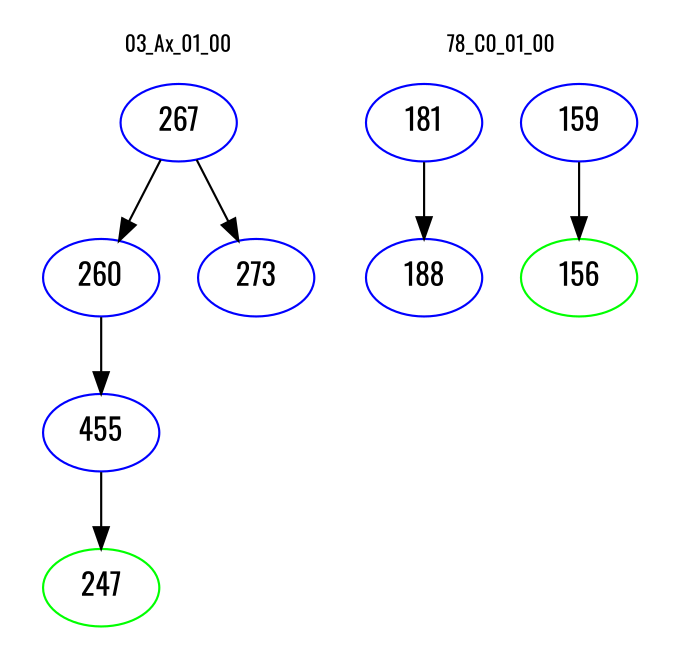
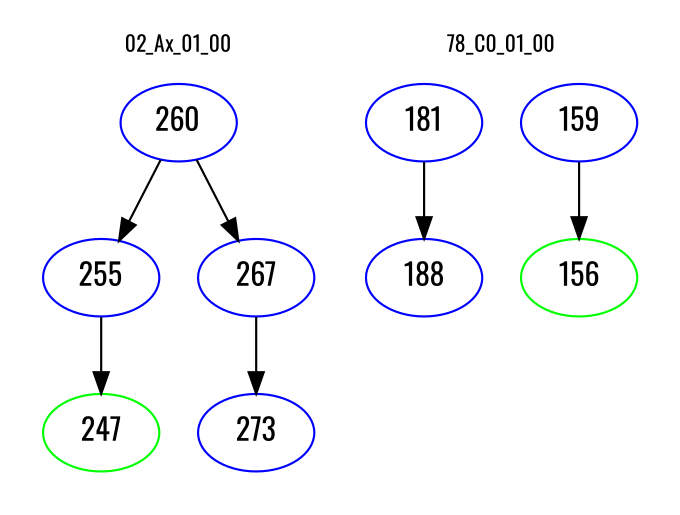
(179, 46) -> (179, 46)
(145, 191) -> (212, 191)
(101, 433) -> (101, 278)
